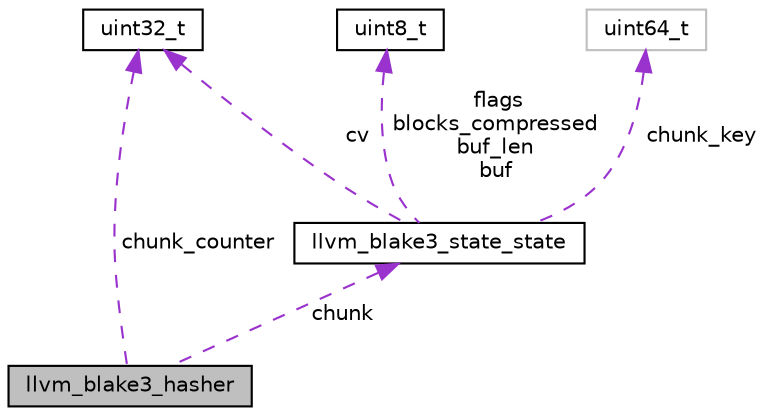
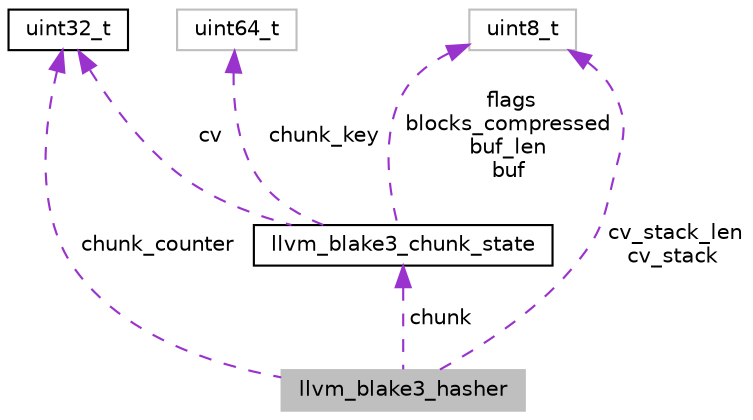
(390, 30) -> (523, 30)
(439, 243) -> (403, 245)
none -> (591, 244)
(130, 386) -> (403, 390)
